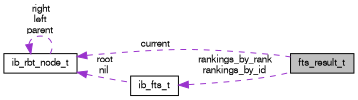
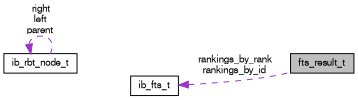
(189, 50) -> none
(109, 79) -> none
